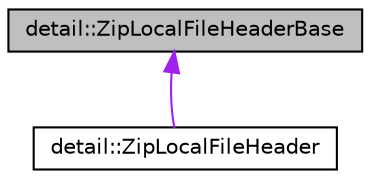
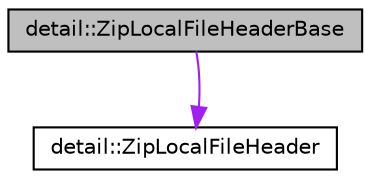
(171, 100) -> (199, 79)
